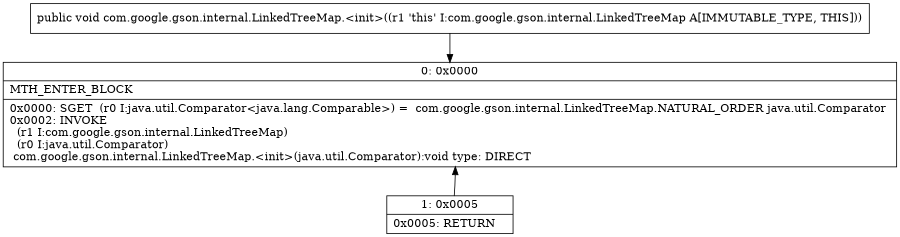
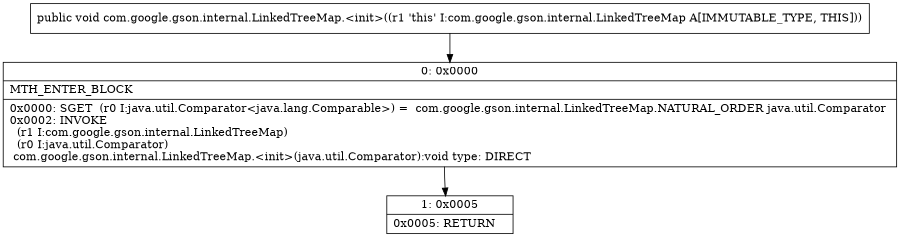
(455, 185) -> (445, 177)
